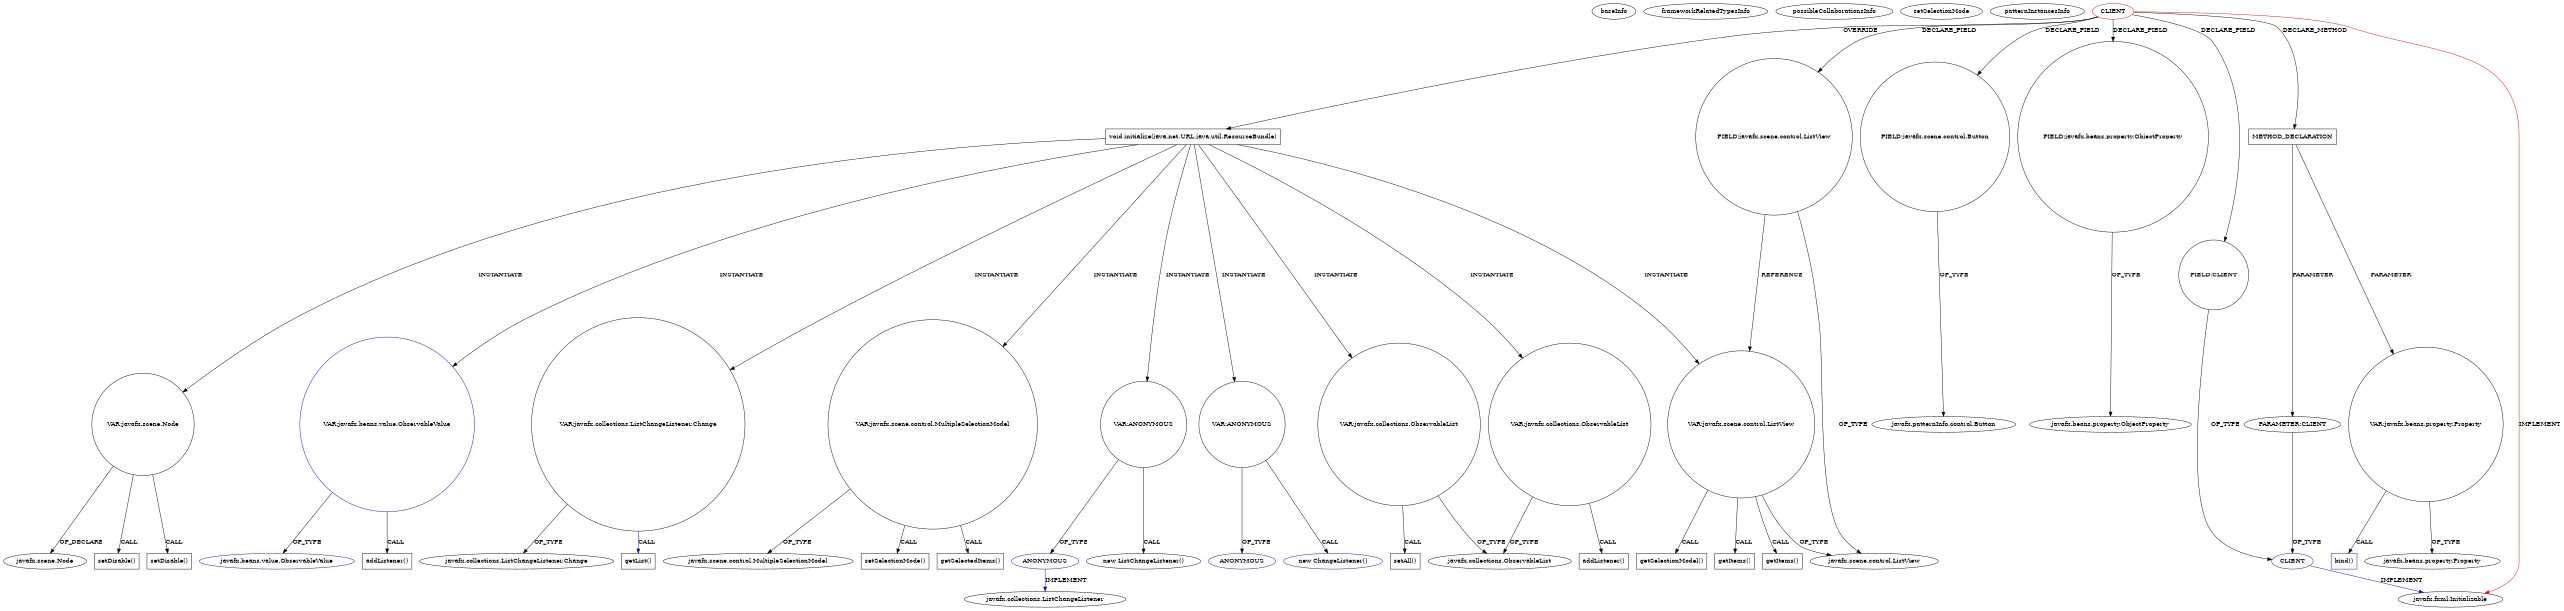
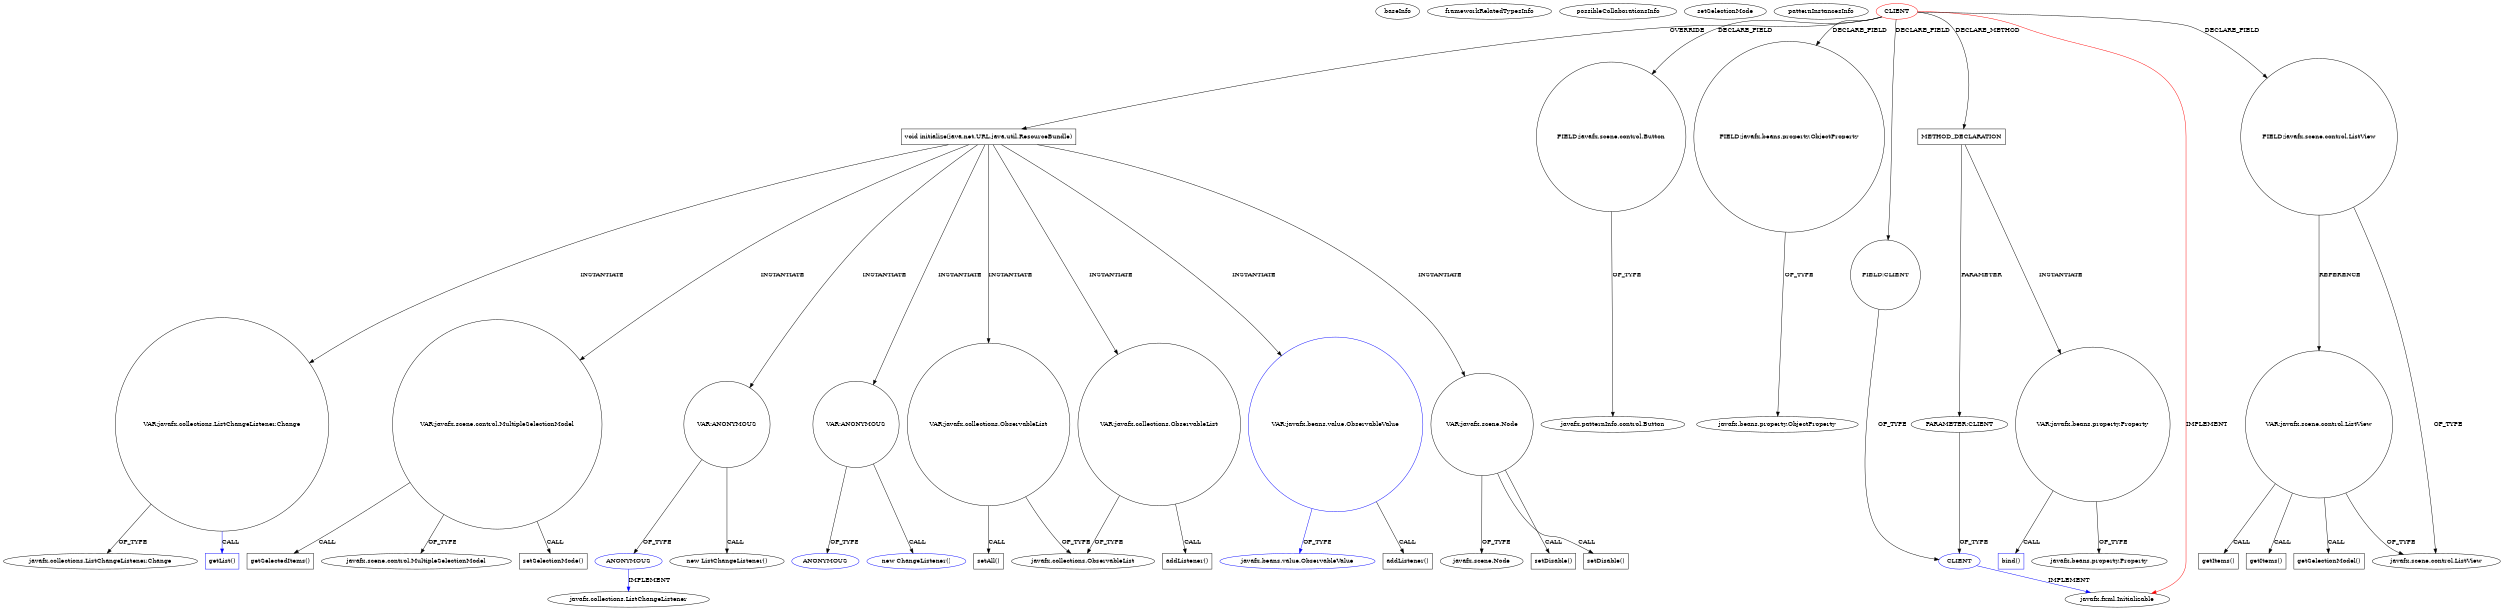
(1484, 218) -> none
(2391, 275) -> (2061, 275)
(309, 521) -> (1306, 529)
(81, 542) -> (1497, 542)
(638, 561) -> (222, 561)
